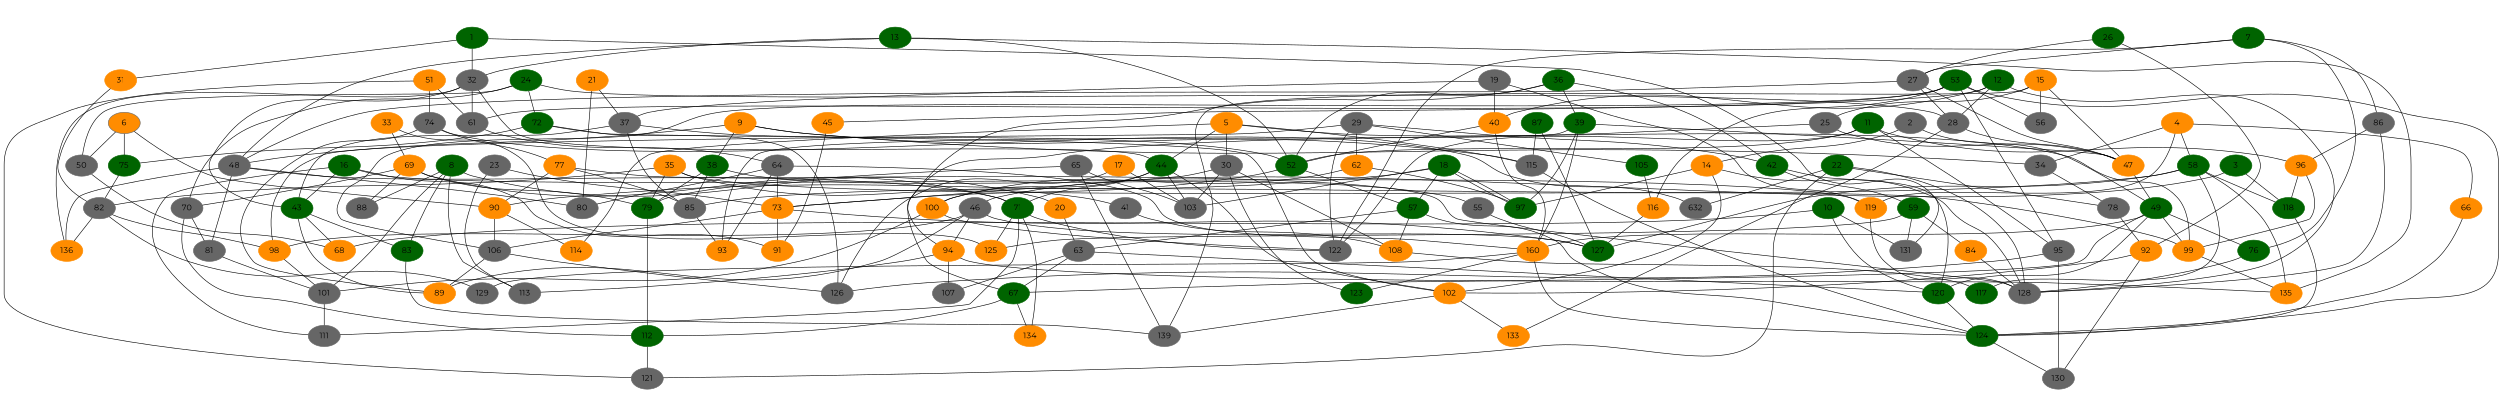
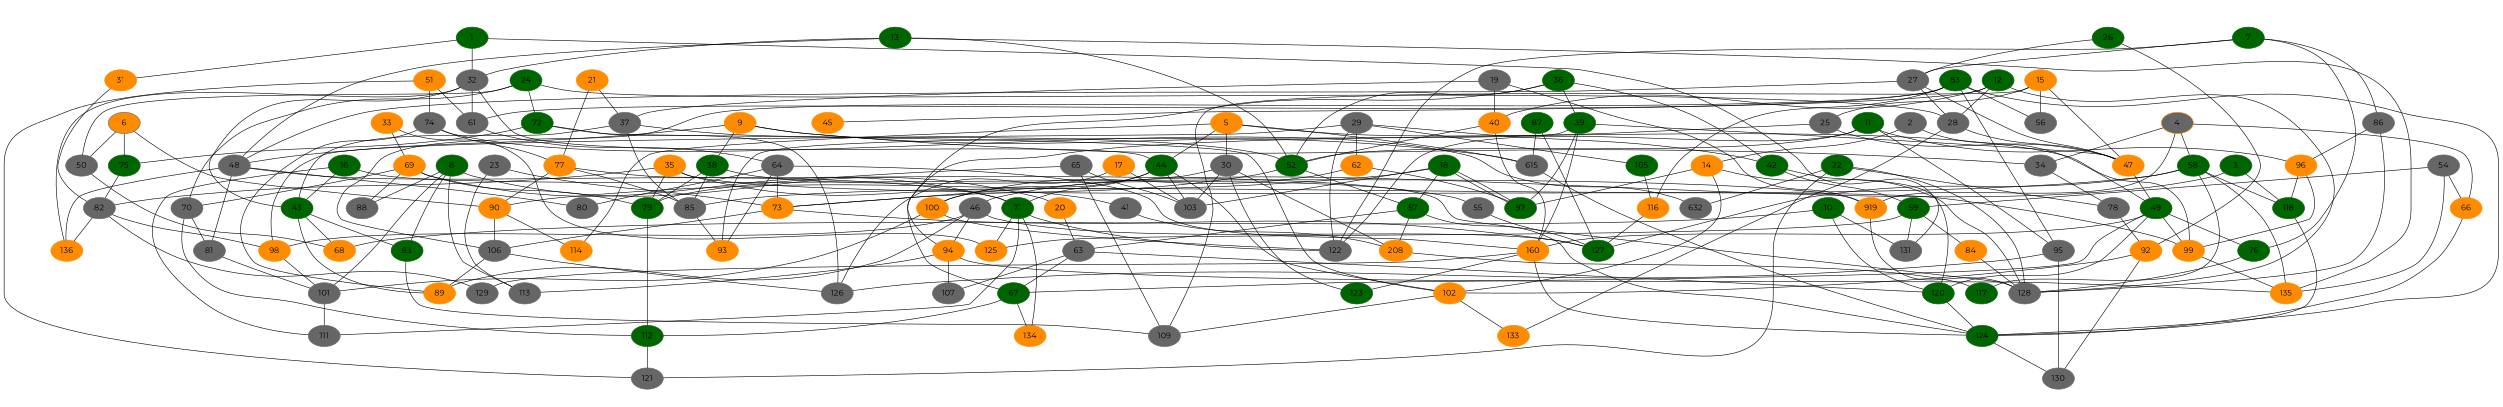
(2177, 123) -> (2177, 123)
(587, 152) -> (576, 123)
(1532, 166) -> (1532, 166)
none -> (2444, 166)
(1871, 208) -> (1871, 208)
(777, 251) -> none
(1396, 251) -> (1396, 251)
(1164, 336) -> (1164, 336)
